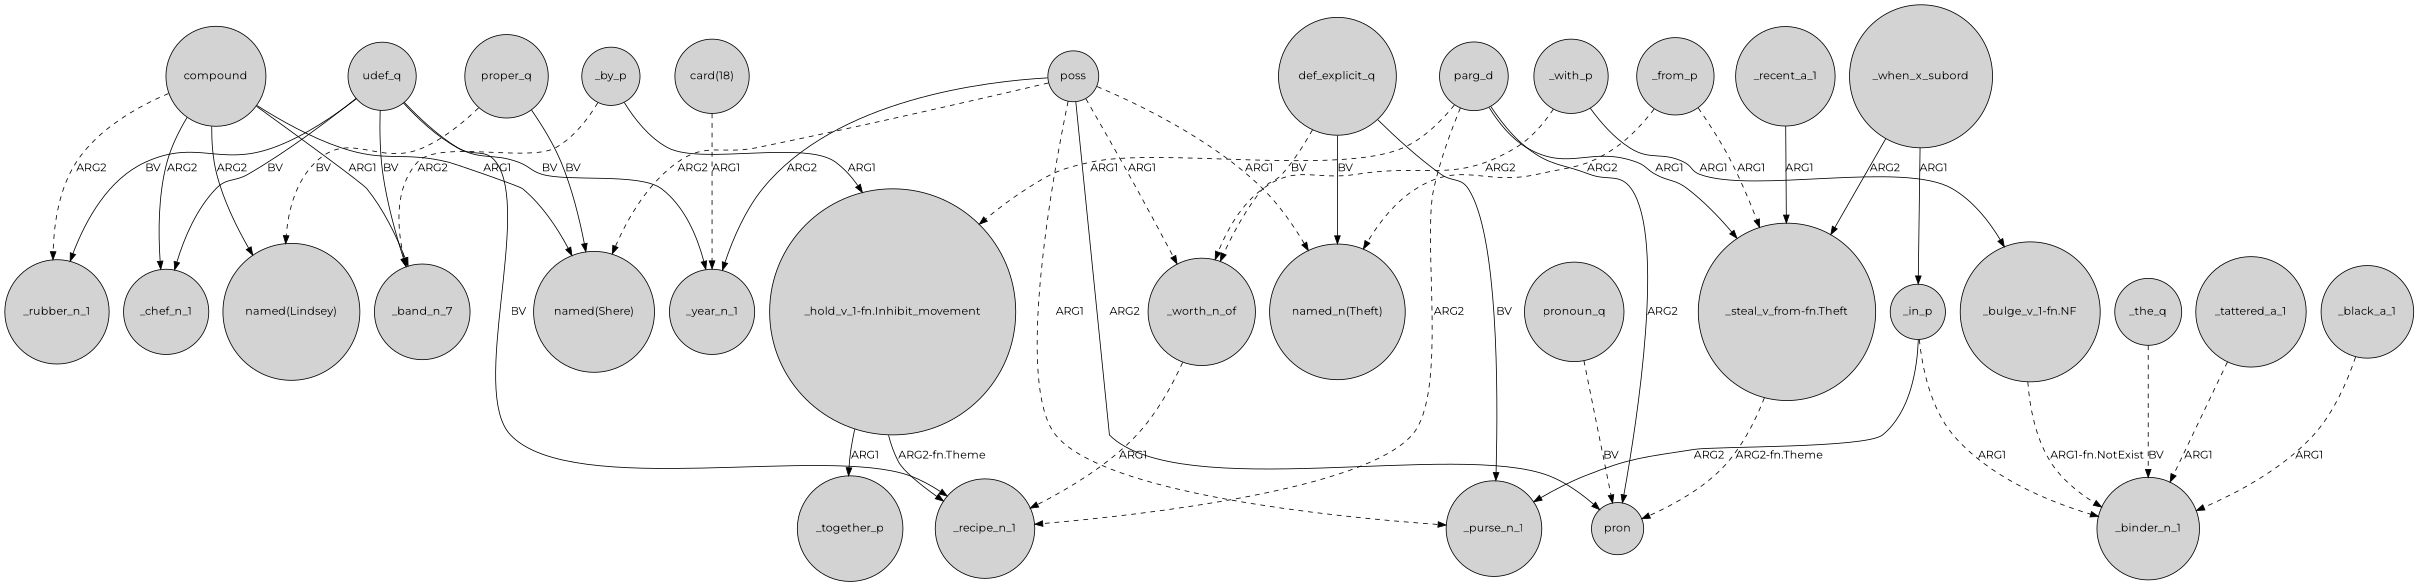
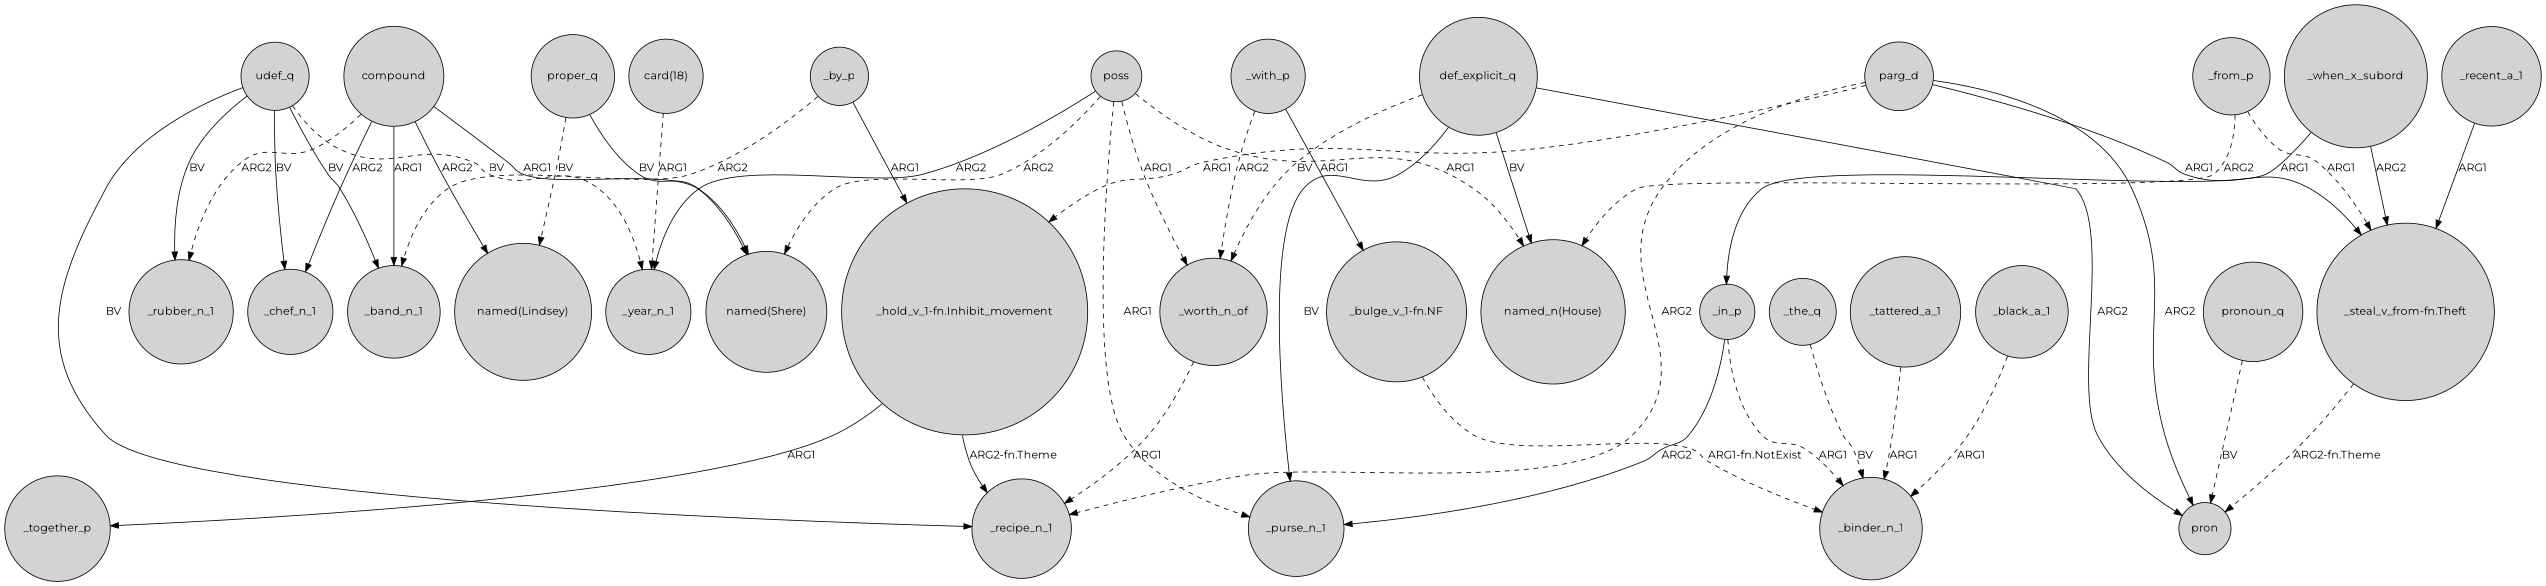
(556, 177) -> (480, 167)
(422, 312) -> (394, 312)
(1337, 312) -> (1553, 312)
(1186, 464) -> (1983, 171)
